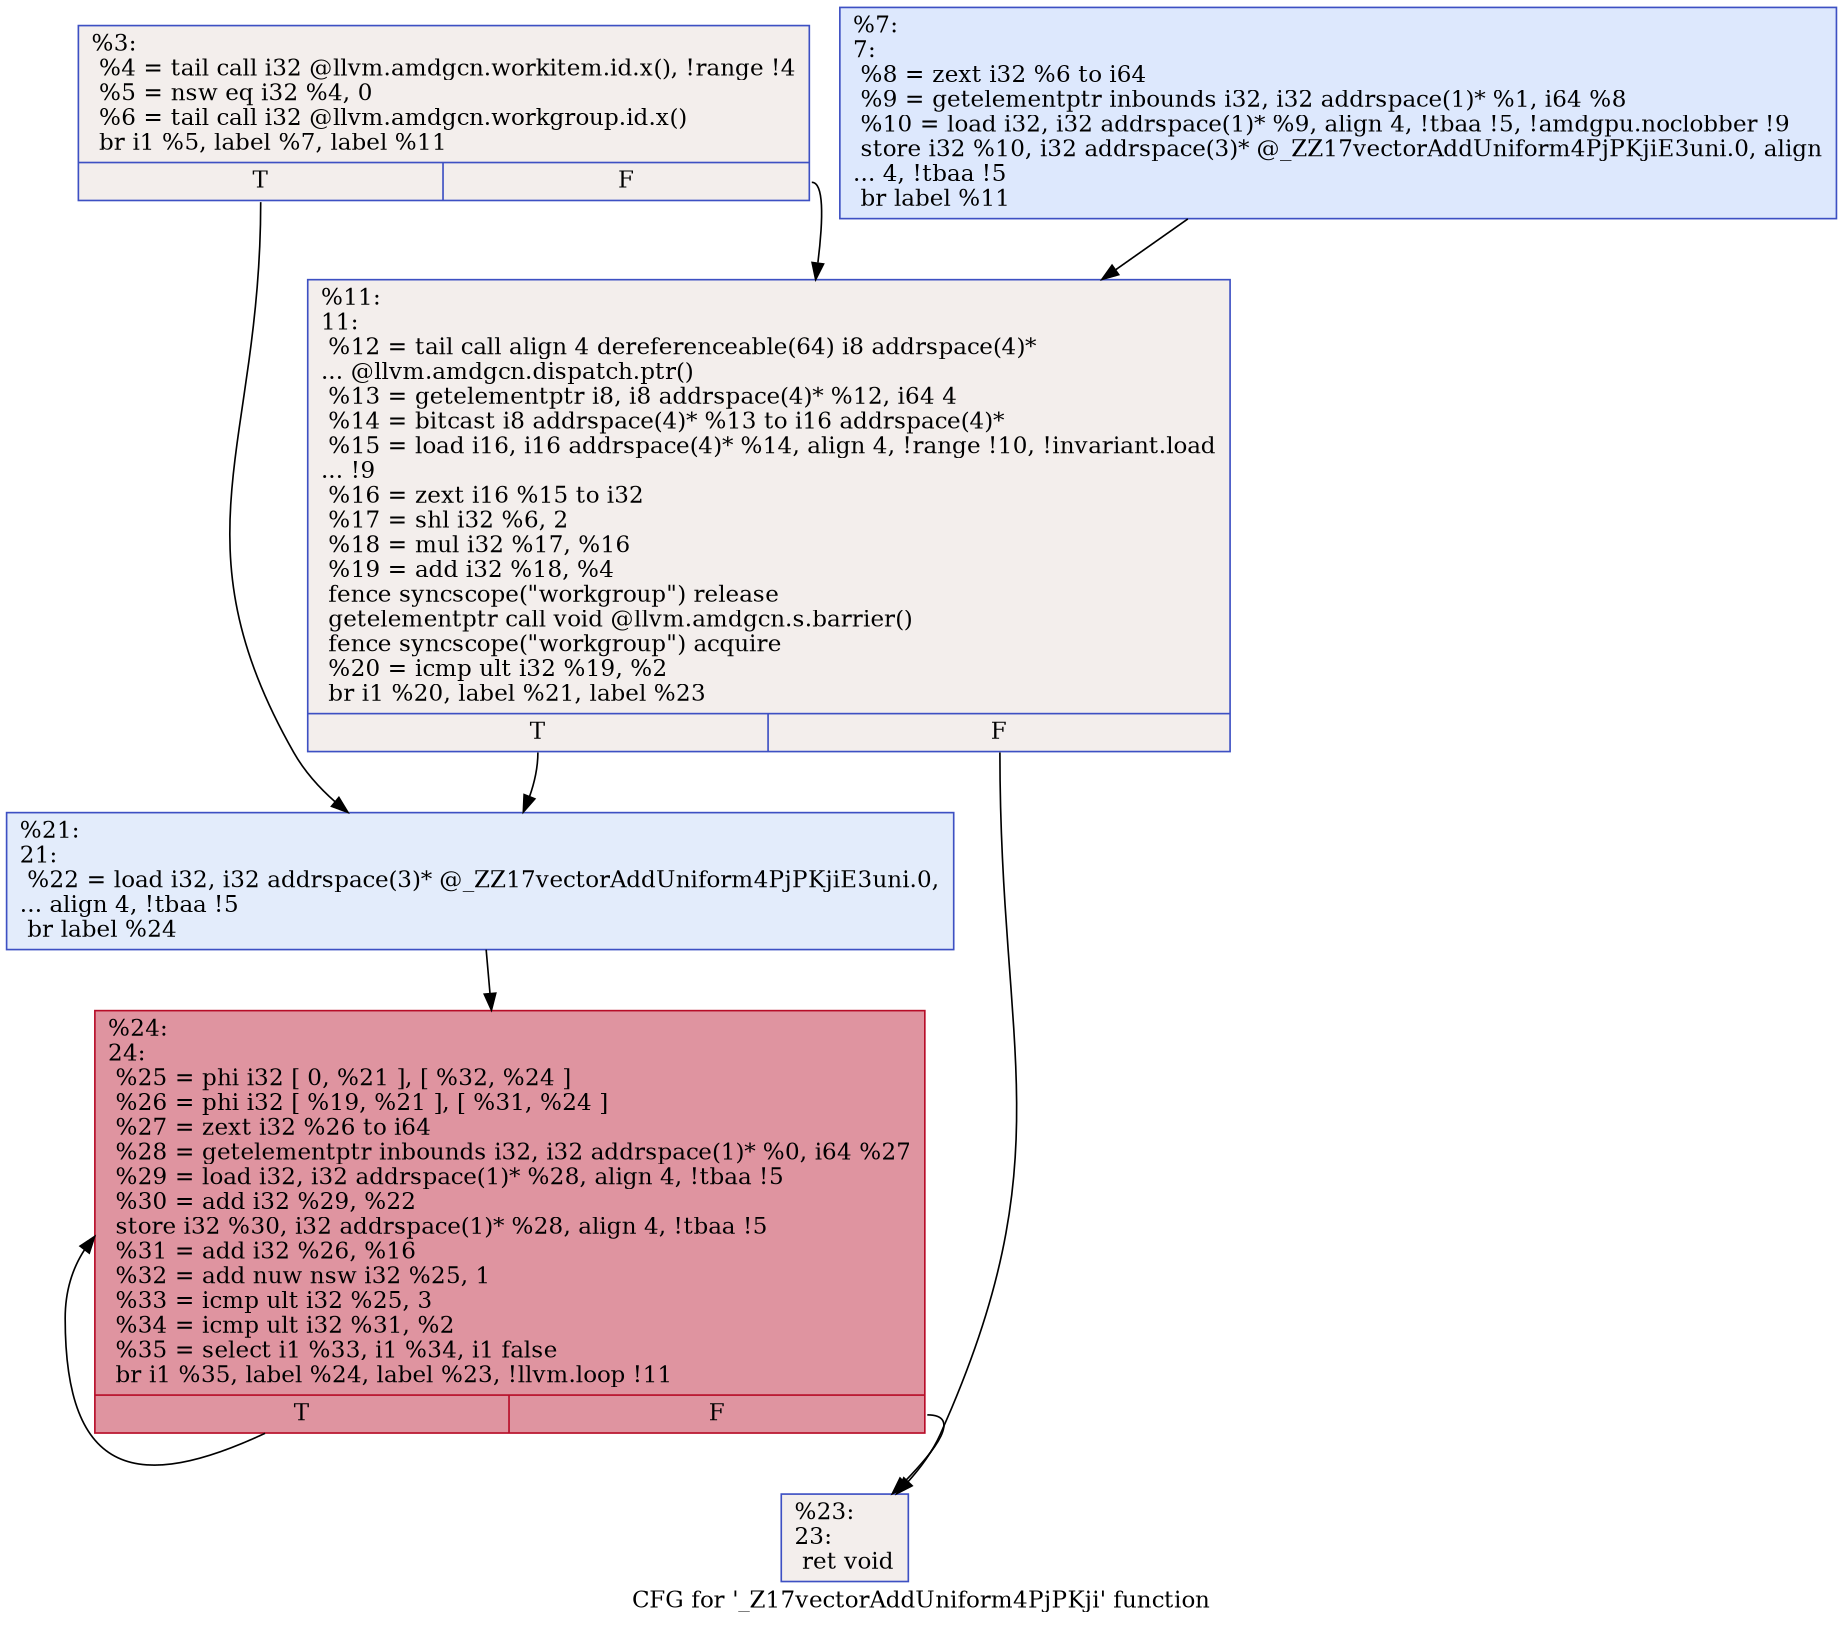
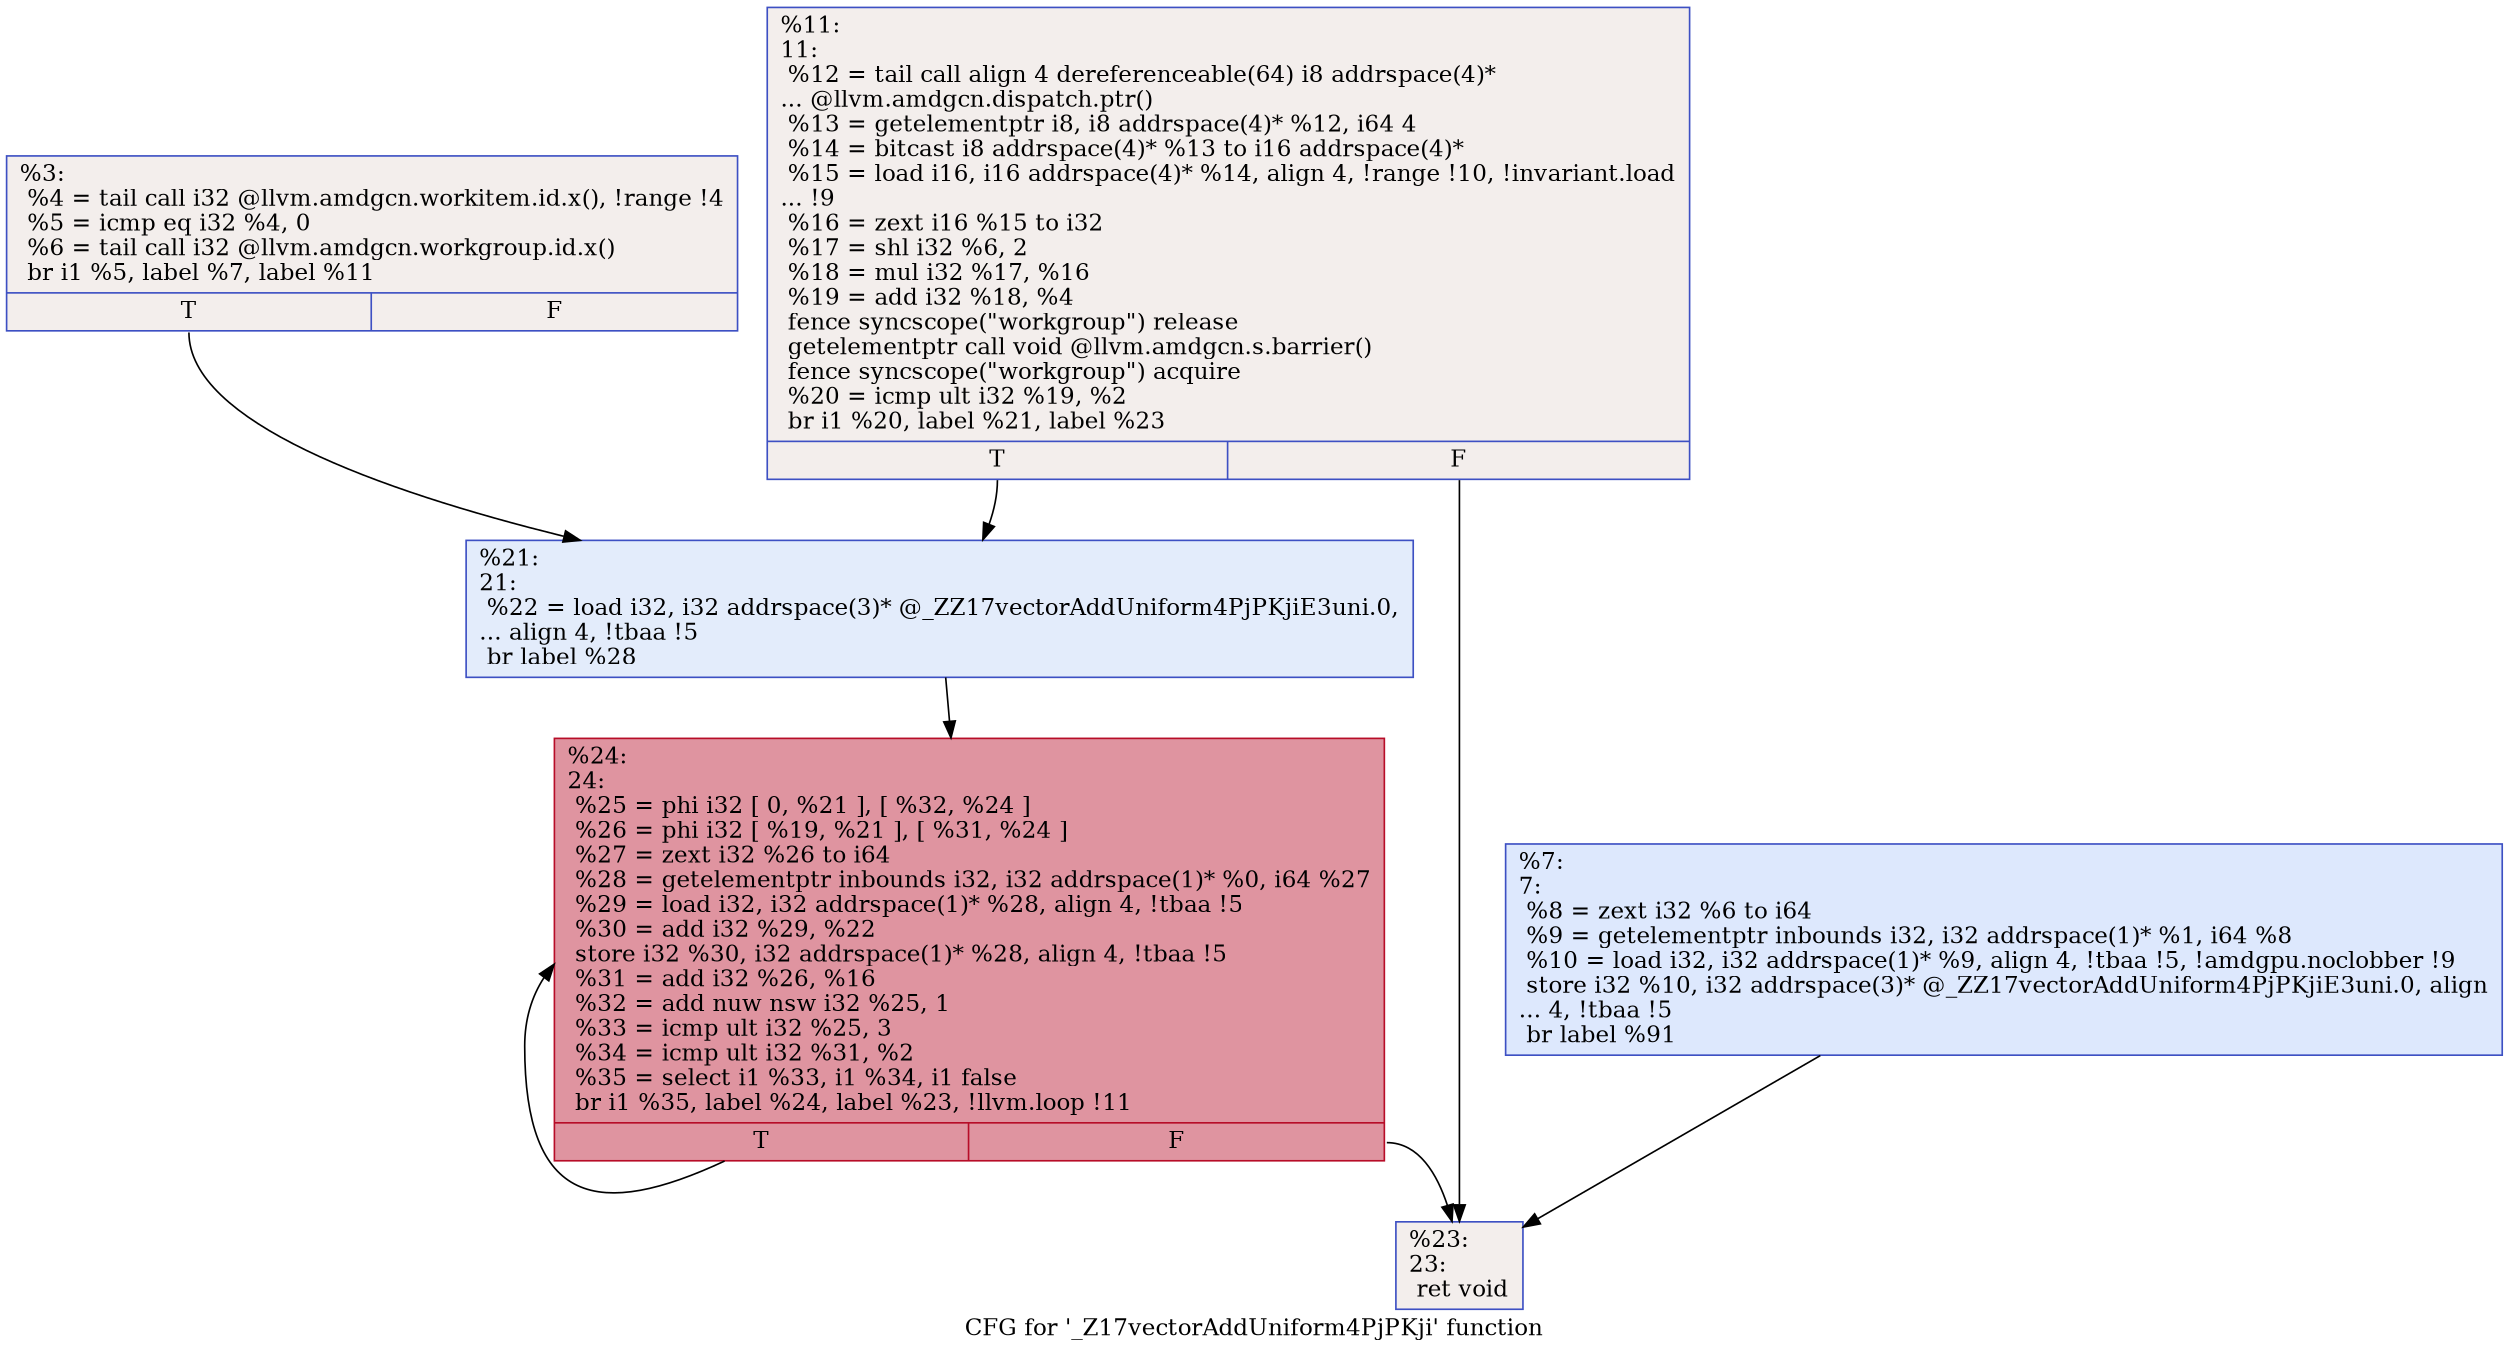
(233, 93) -> (166, 224)
(932, 199) -> (1598, 1035)
(821, 221) -> none
(1152, 244) -> (1679, 1137)
(99, 930) -> (559, 658)
